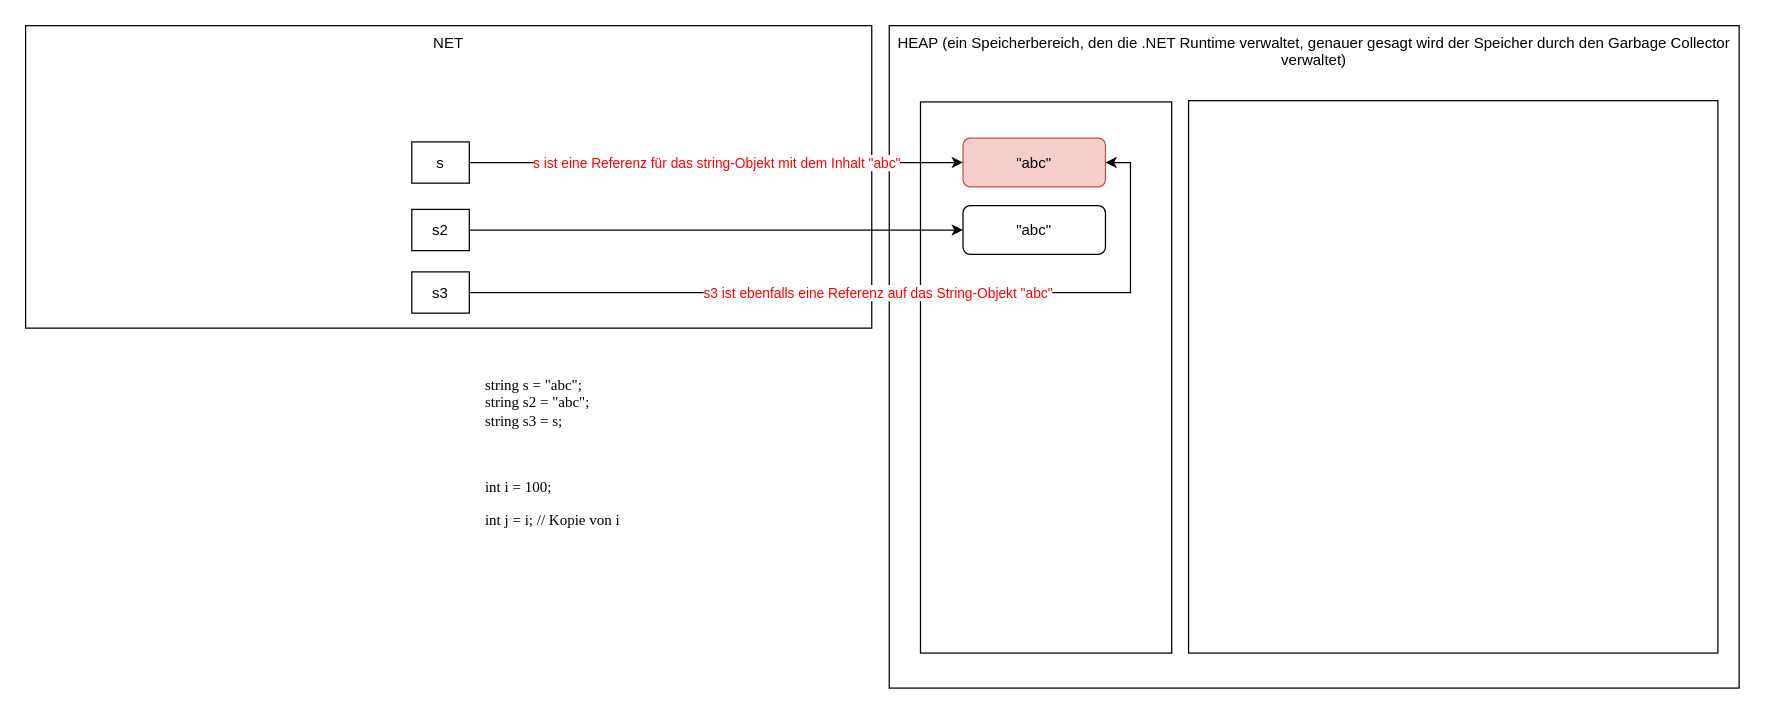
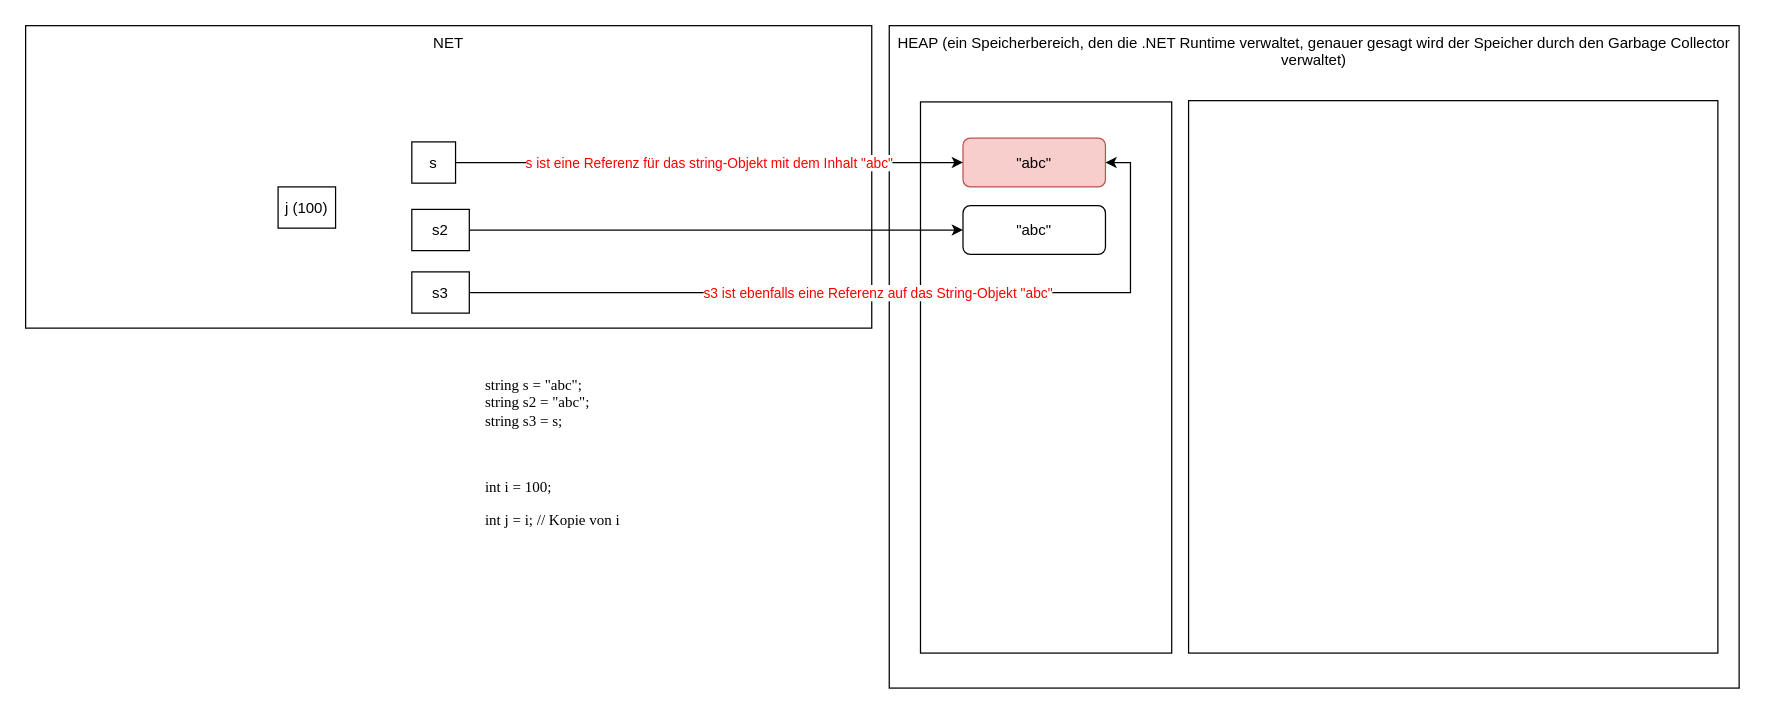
(441, 163) -> (434, 163)
none -> (307, 208)
